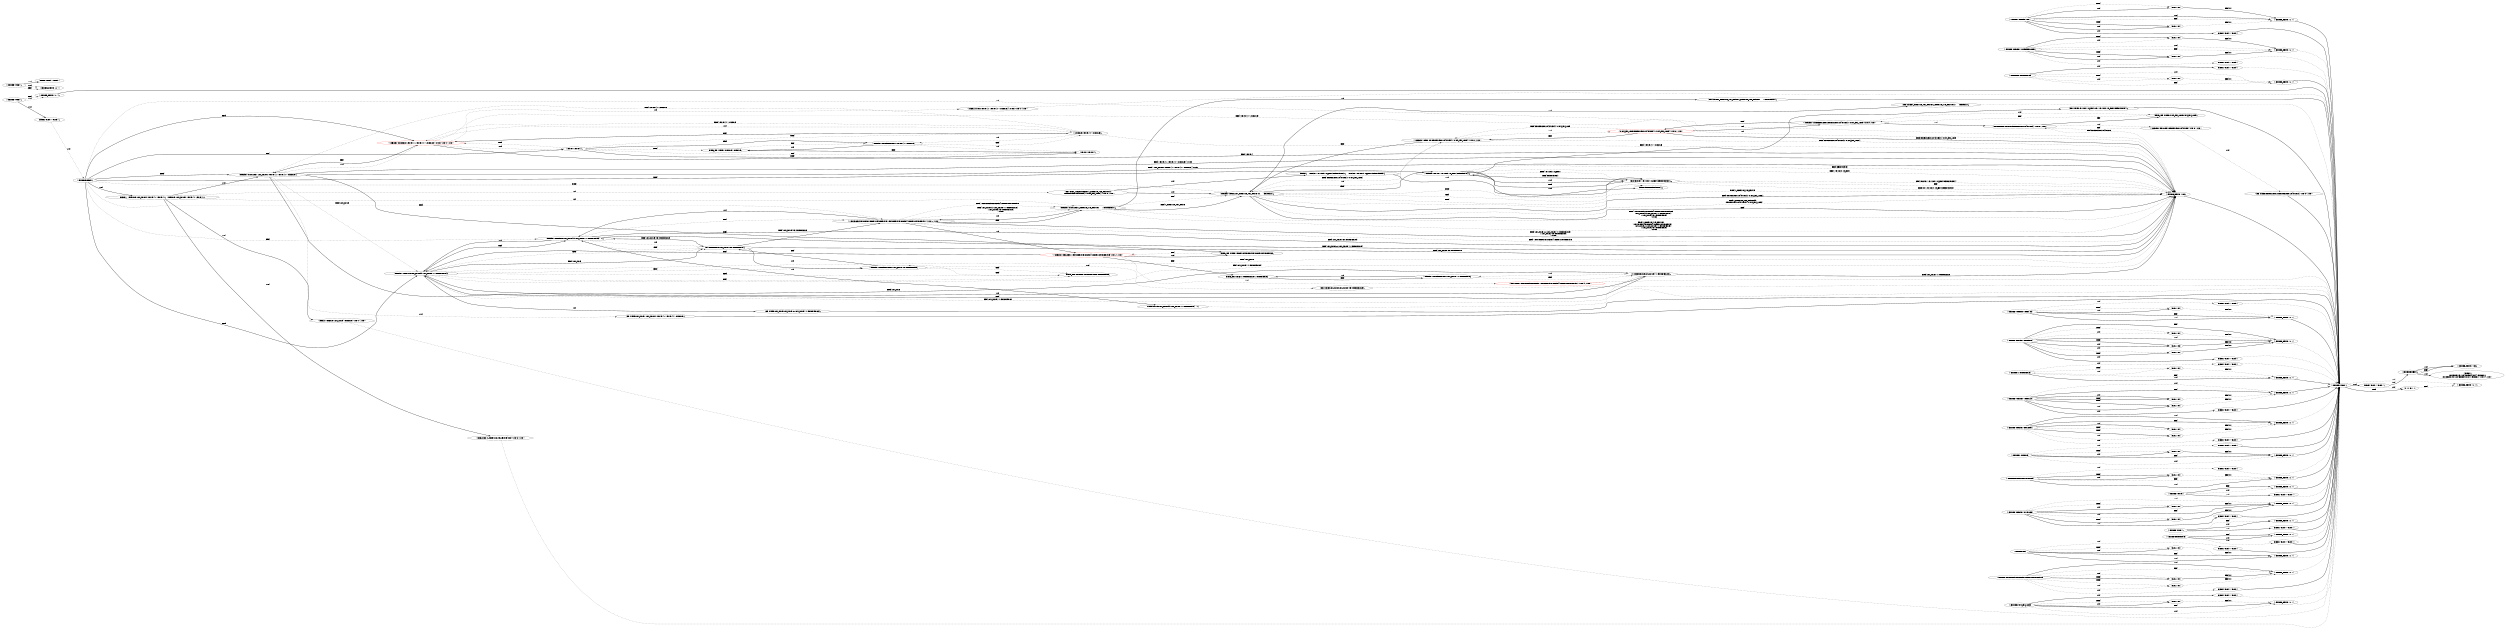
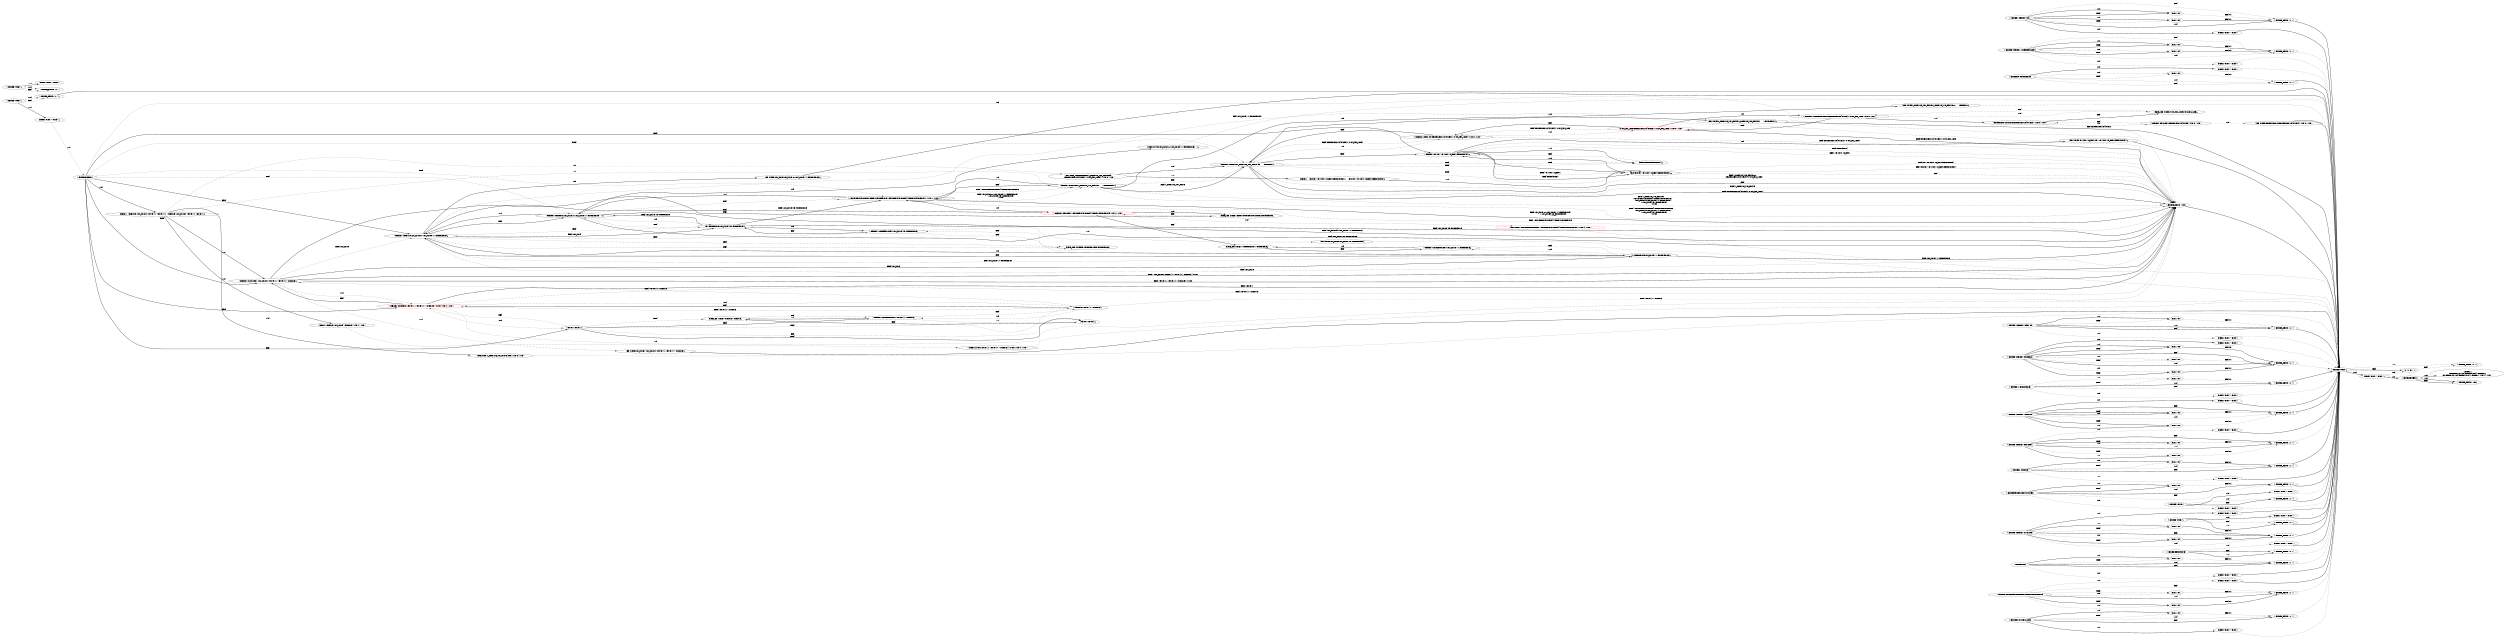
none -> (1560, 156)
